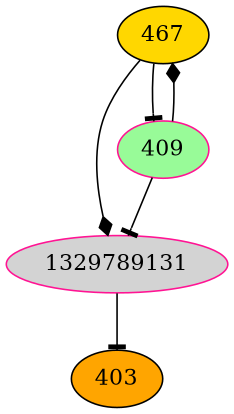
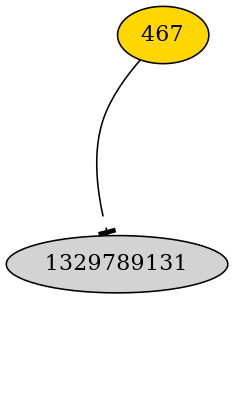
(100, 133) -> (100, 133)
(163, 150) -> none
(117, 264) -> (117, 264)
(117, 379) -> none
